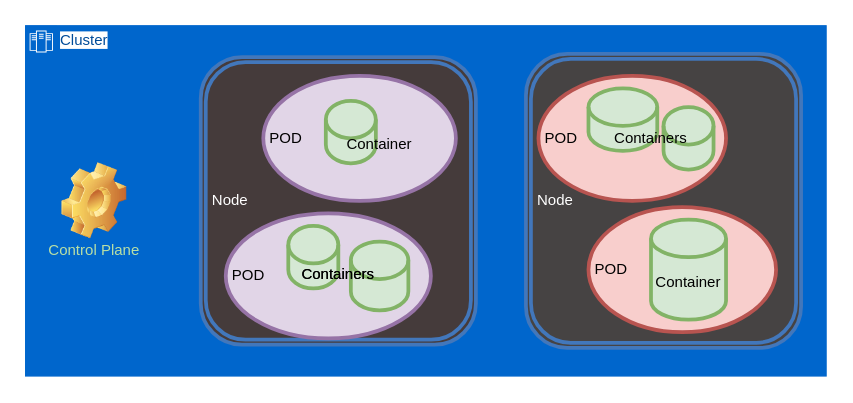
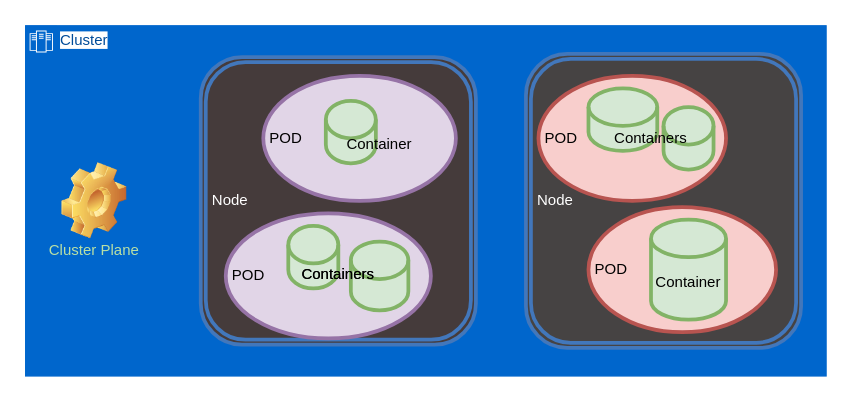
(94, 251) -> (94, 251)
